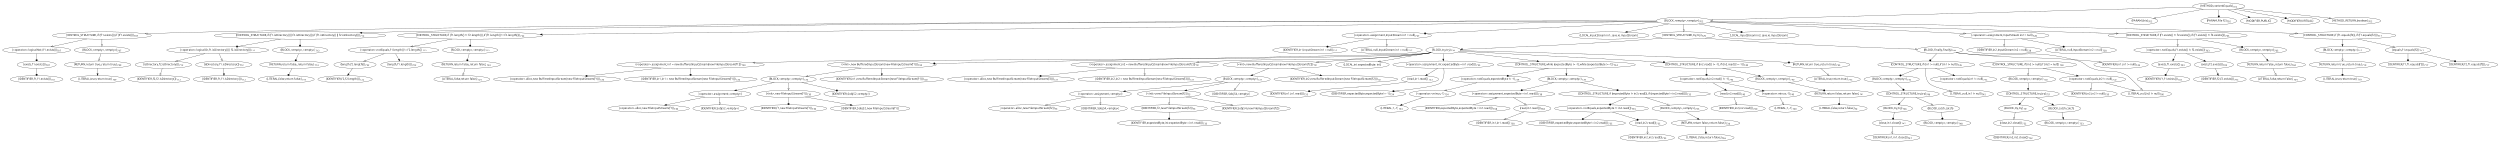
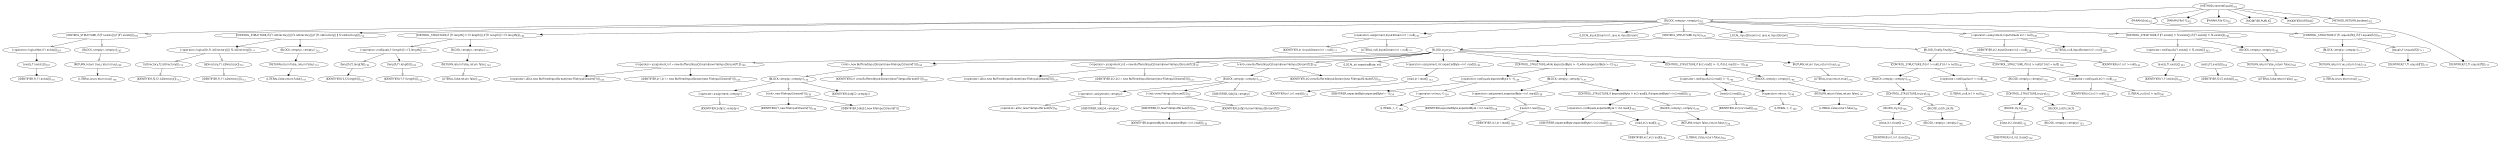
(2238, 13) -> (2238, 13)
none -> (2179, 21)
(1349, 43) -> (1349, 43)
(2053, 56) -> (1981, 57)
(2195, 57) -> none
(2437, 57) -> (2311, 26)
(224, 71) -> (224, 71)
none -> (403, 79)
(1932, 85) -> (1966, 86)
(1425, 87) -> (1428, 86)
(1484, 102) -> (1484, 101)
(649, 108) -> none
